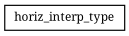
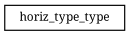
(65, 18) -> (65, 18)
